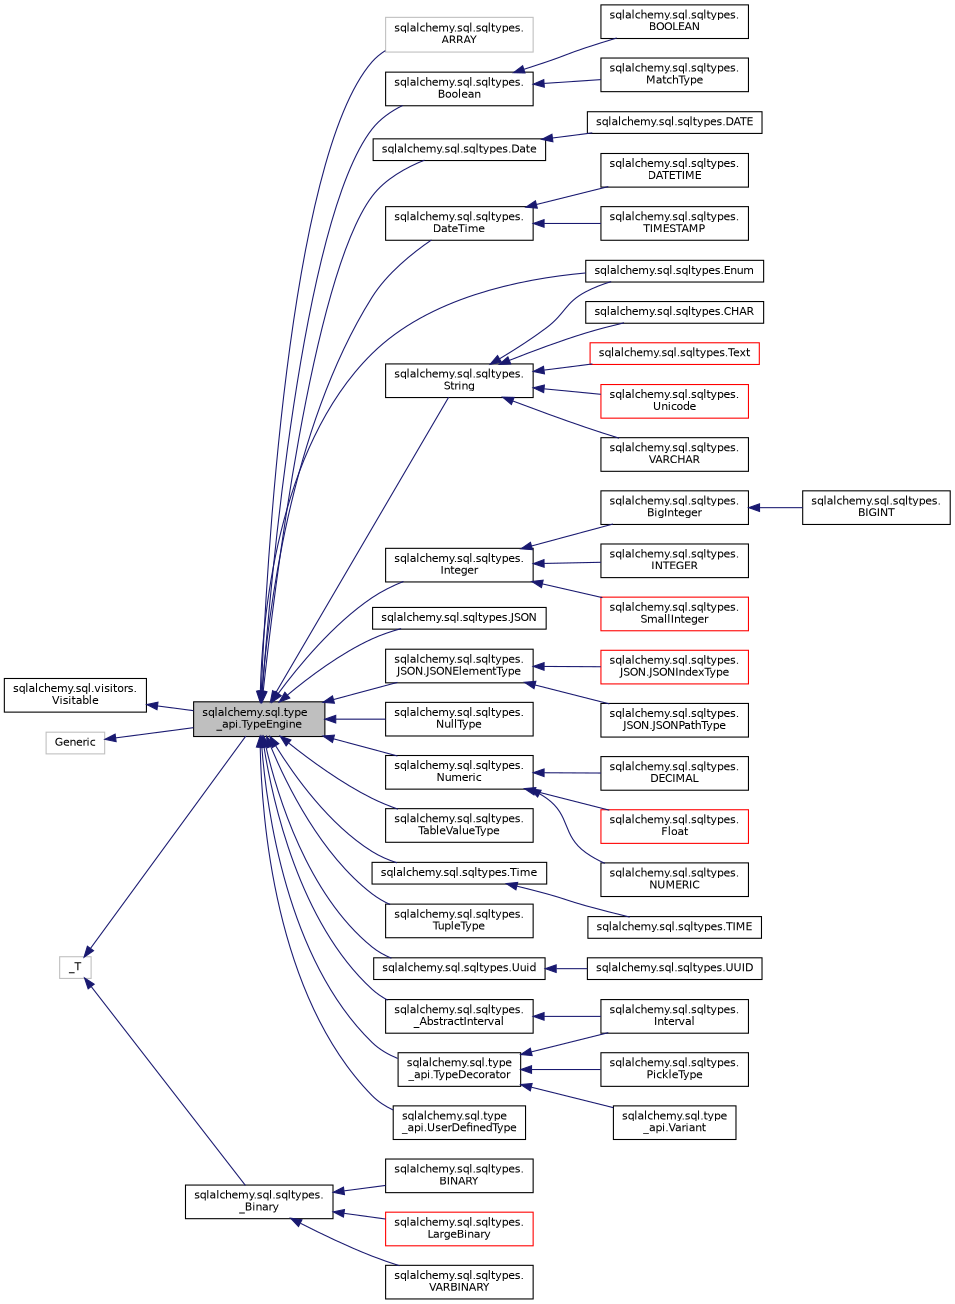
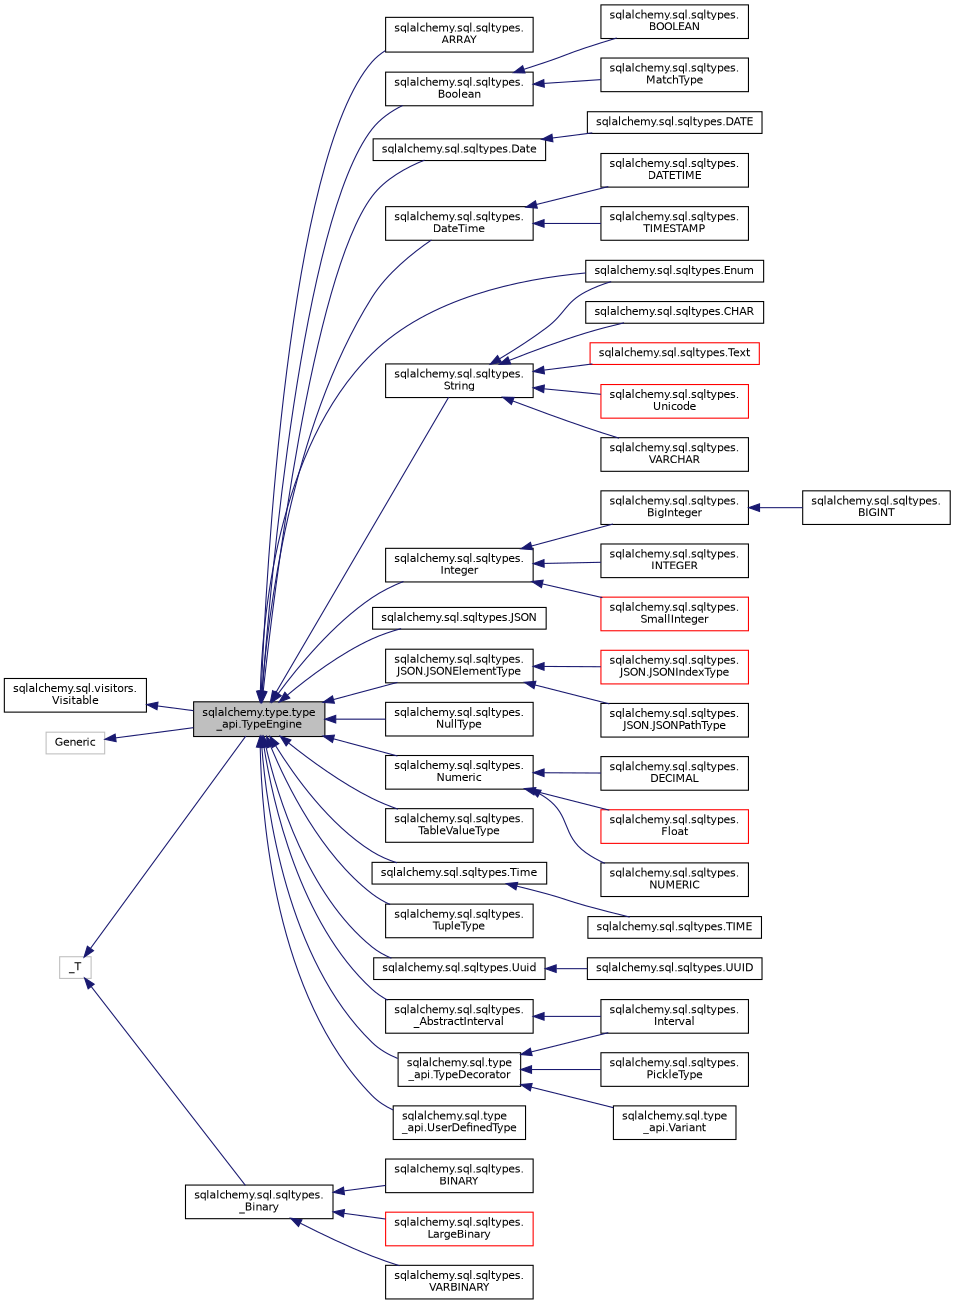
(459, 35) -> (459, 35)
(259, 719) -> (259, 719)
